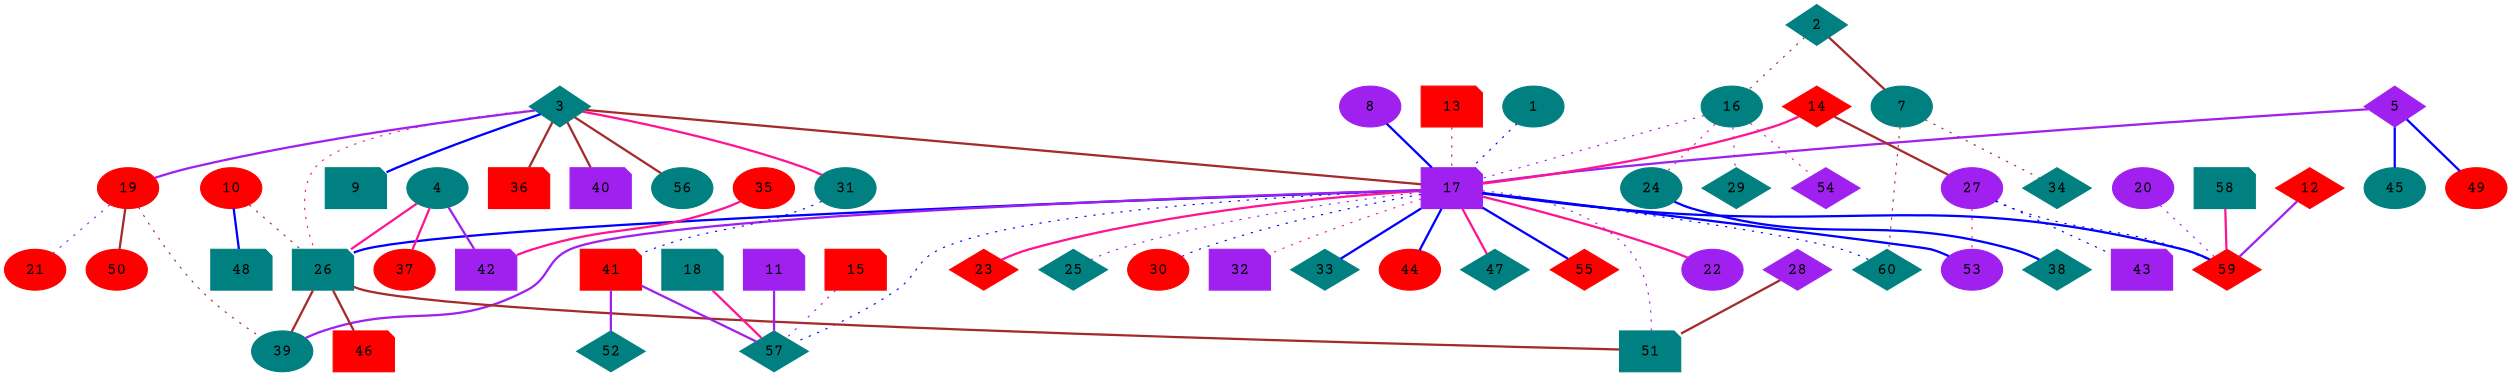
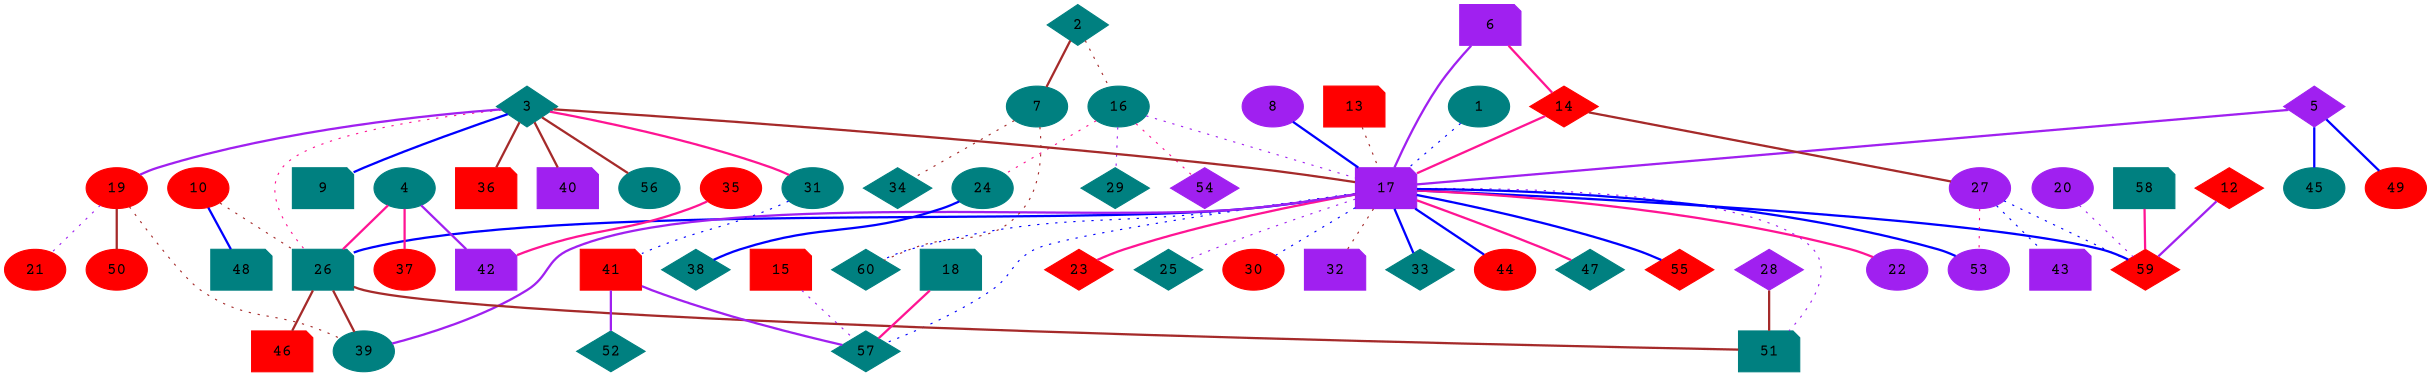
none -> (1490, 25)
(1345, 225) -> (1360, 229)
(774, 270) -> none
